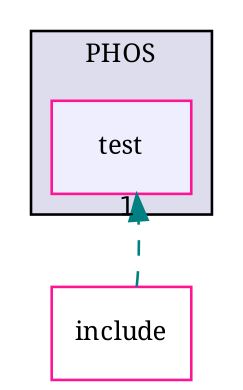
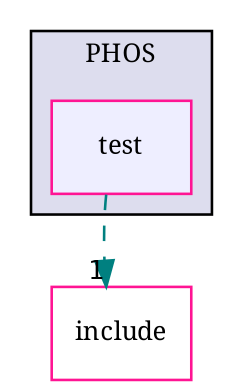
(139, 254) -> (104, 231)
